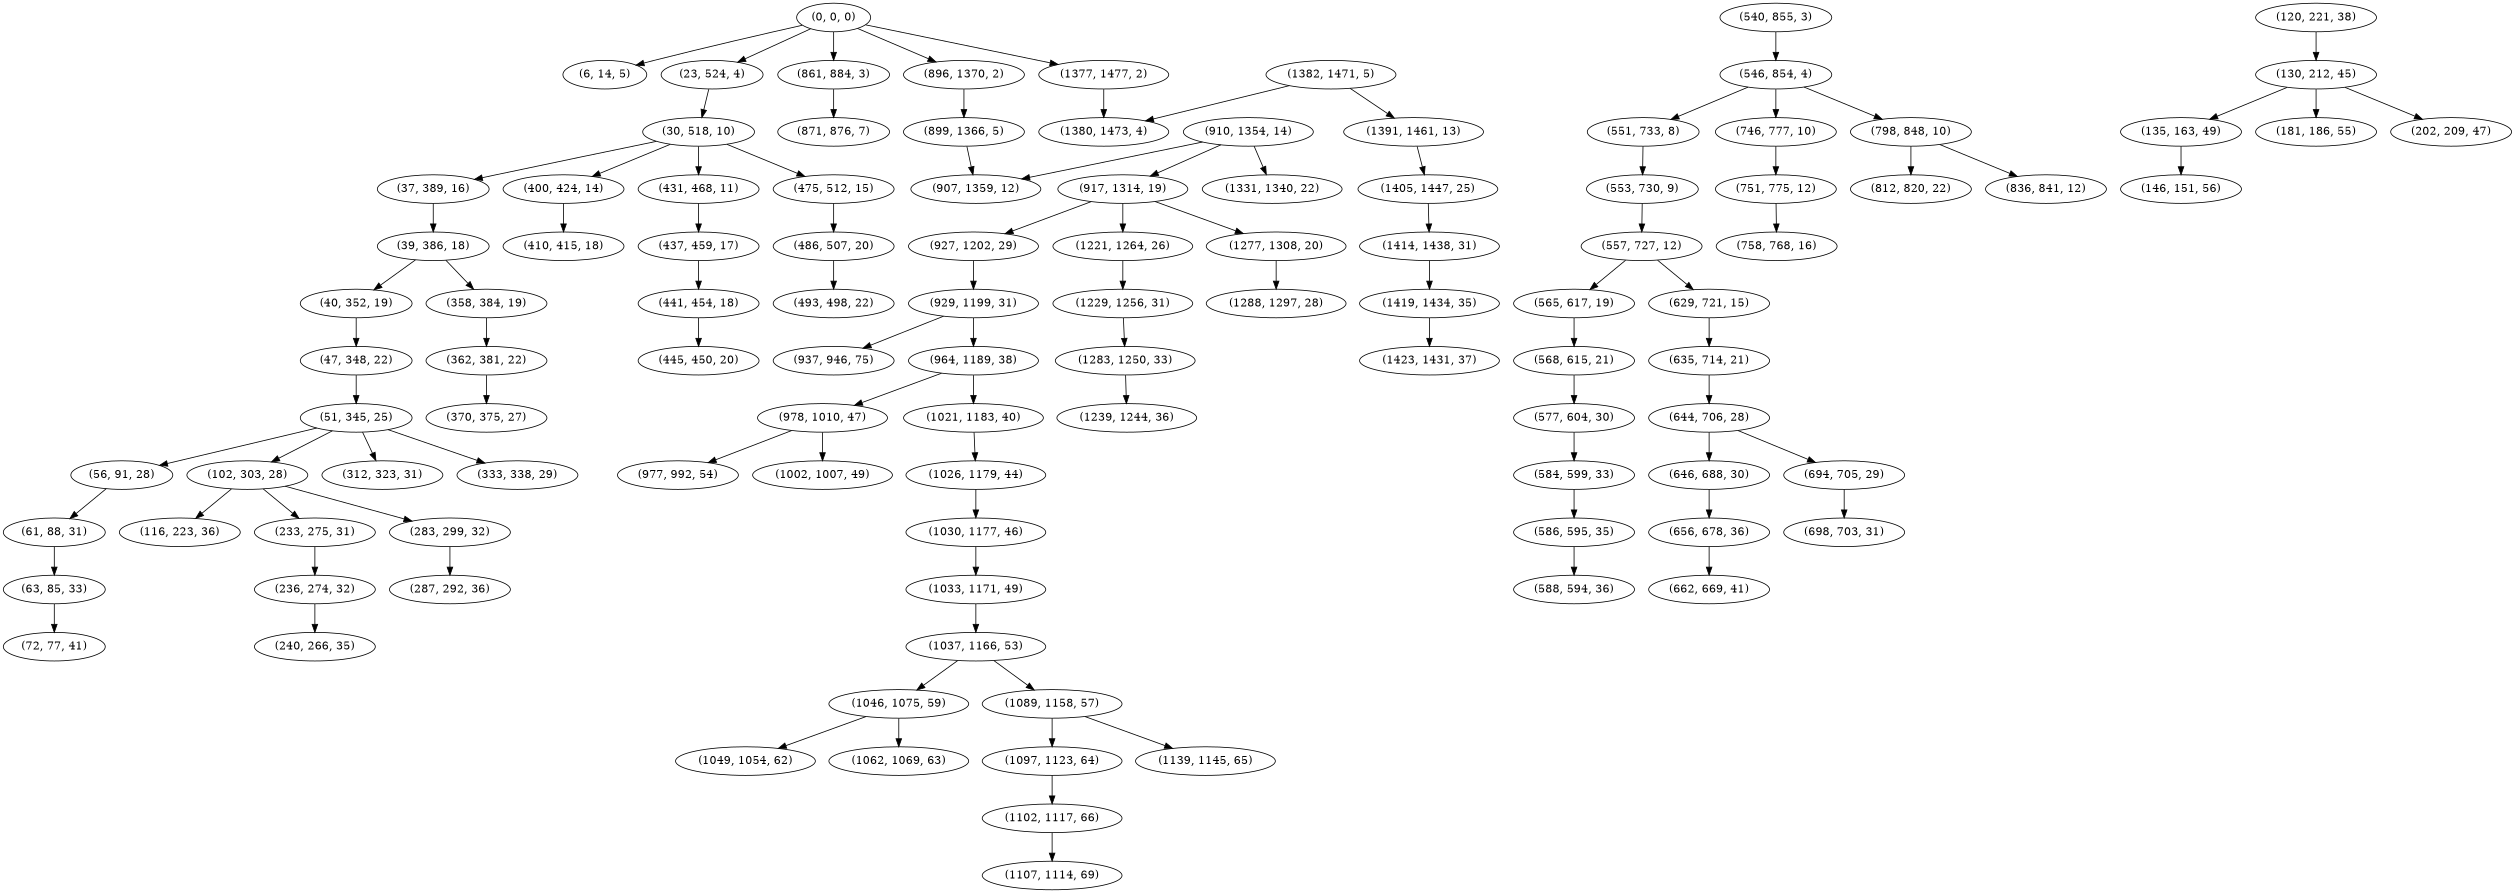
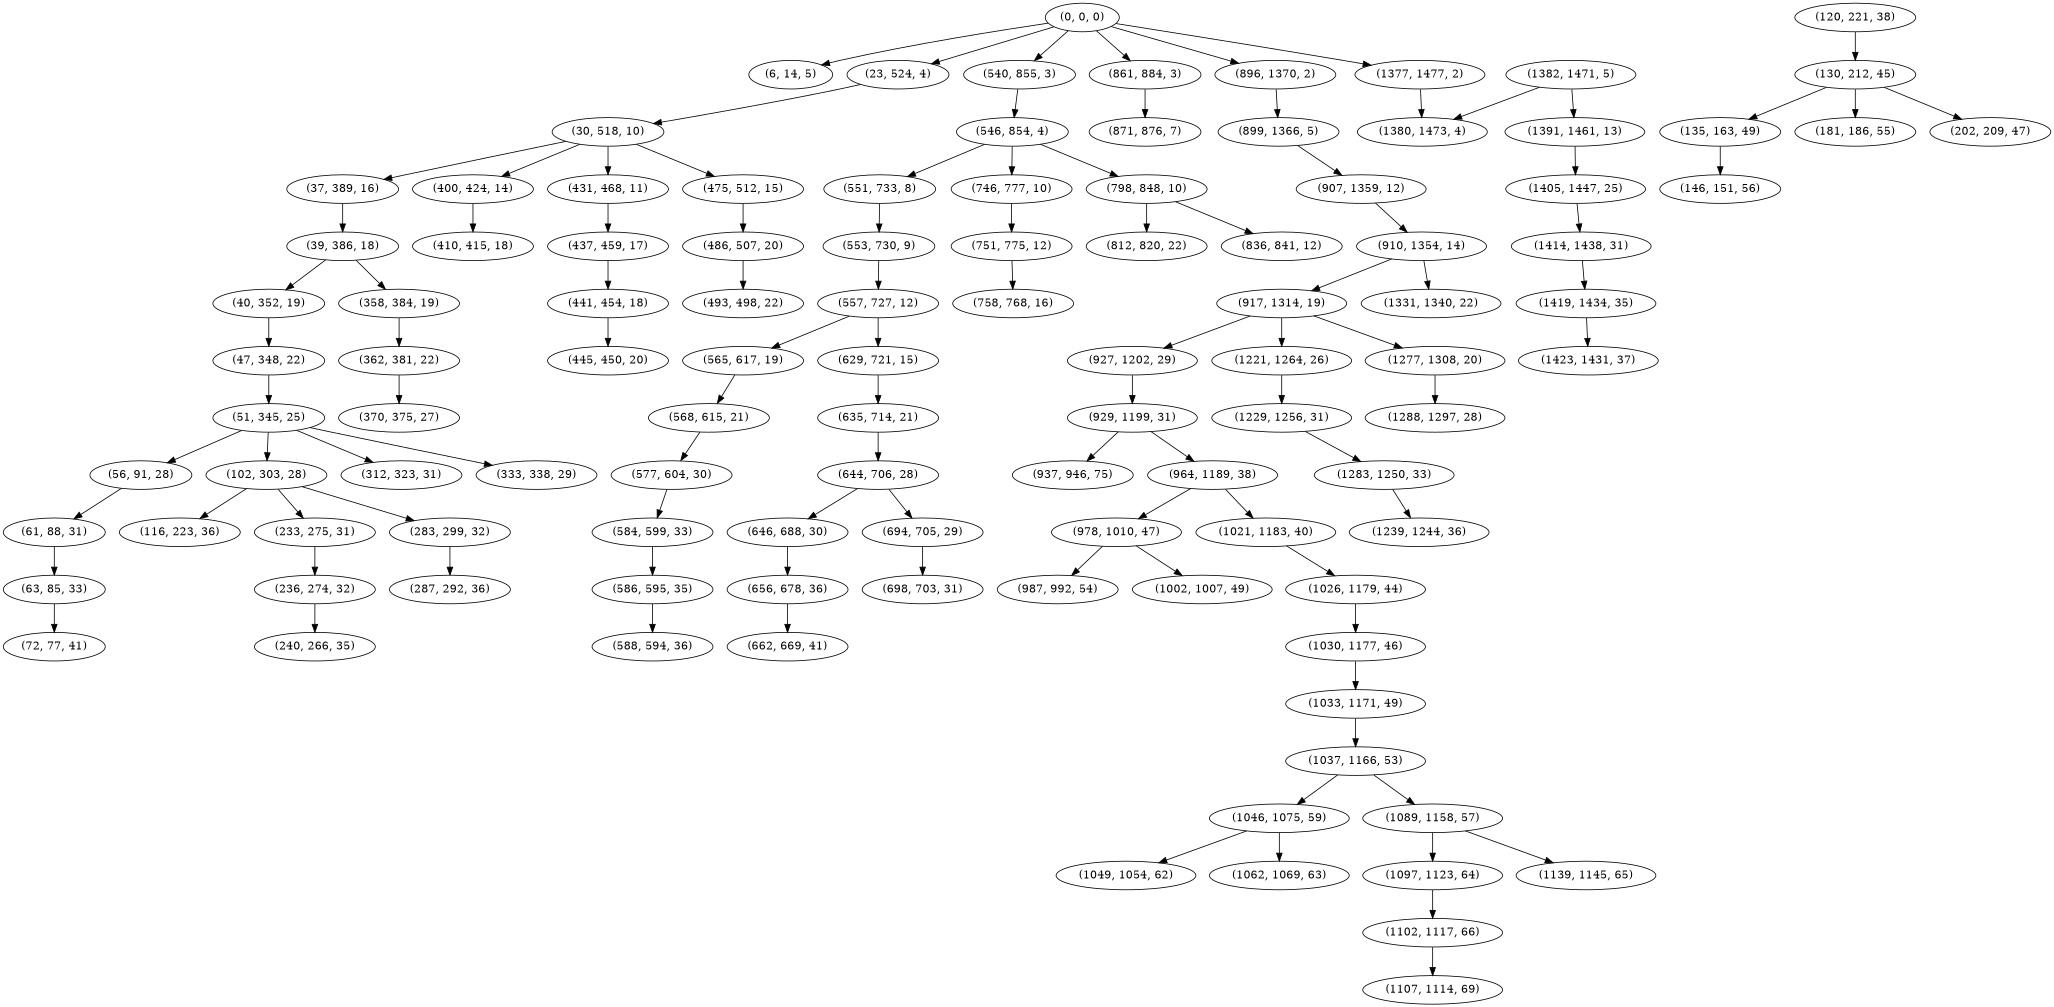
none -> (1054, 43)
(1116, 160) -> (1388, 215)
(678, 475) -> (1058, 589)
